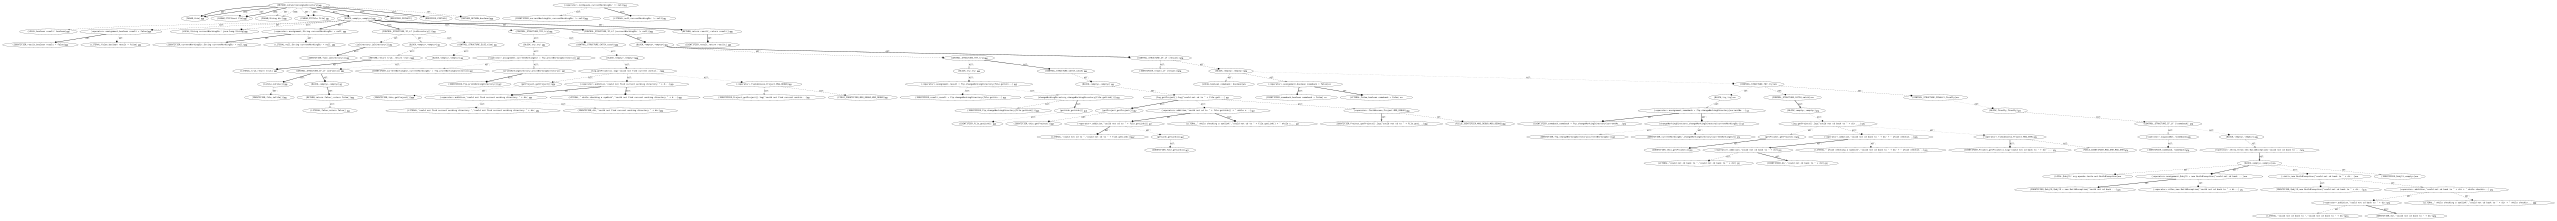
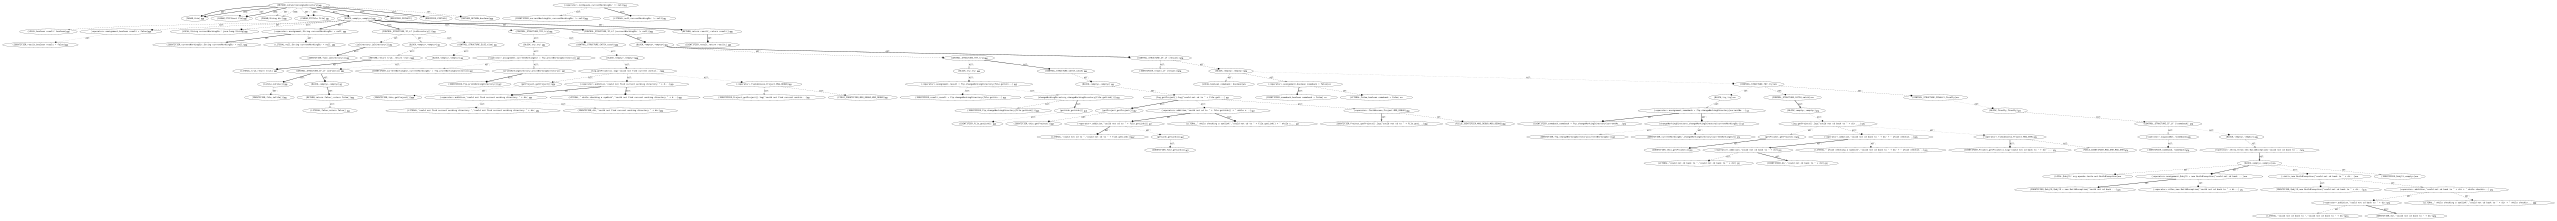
(81, 38) -> (81, 38)
(115, 45) -> none
(1338, 91) -> (1338, 91)
